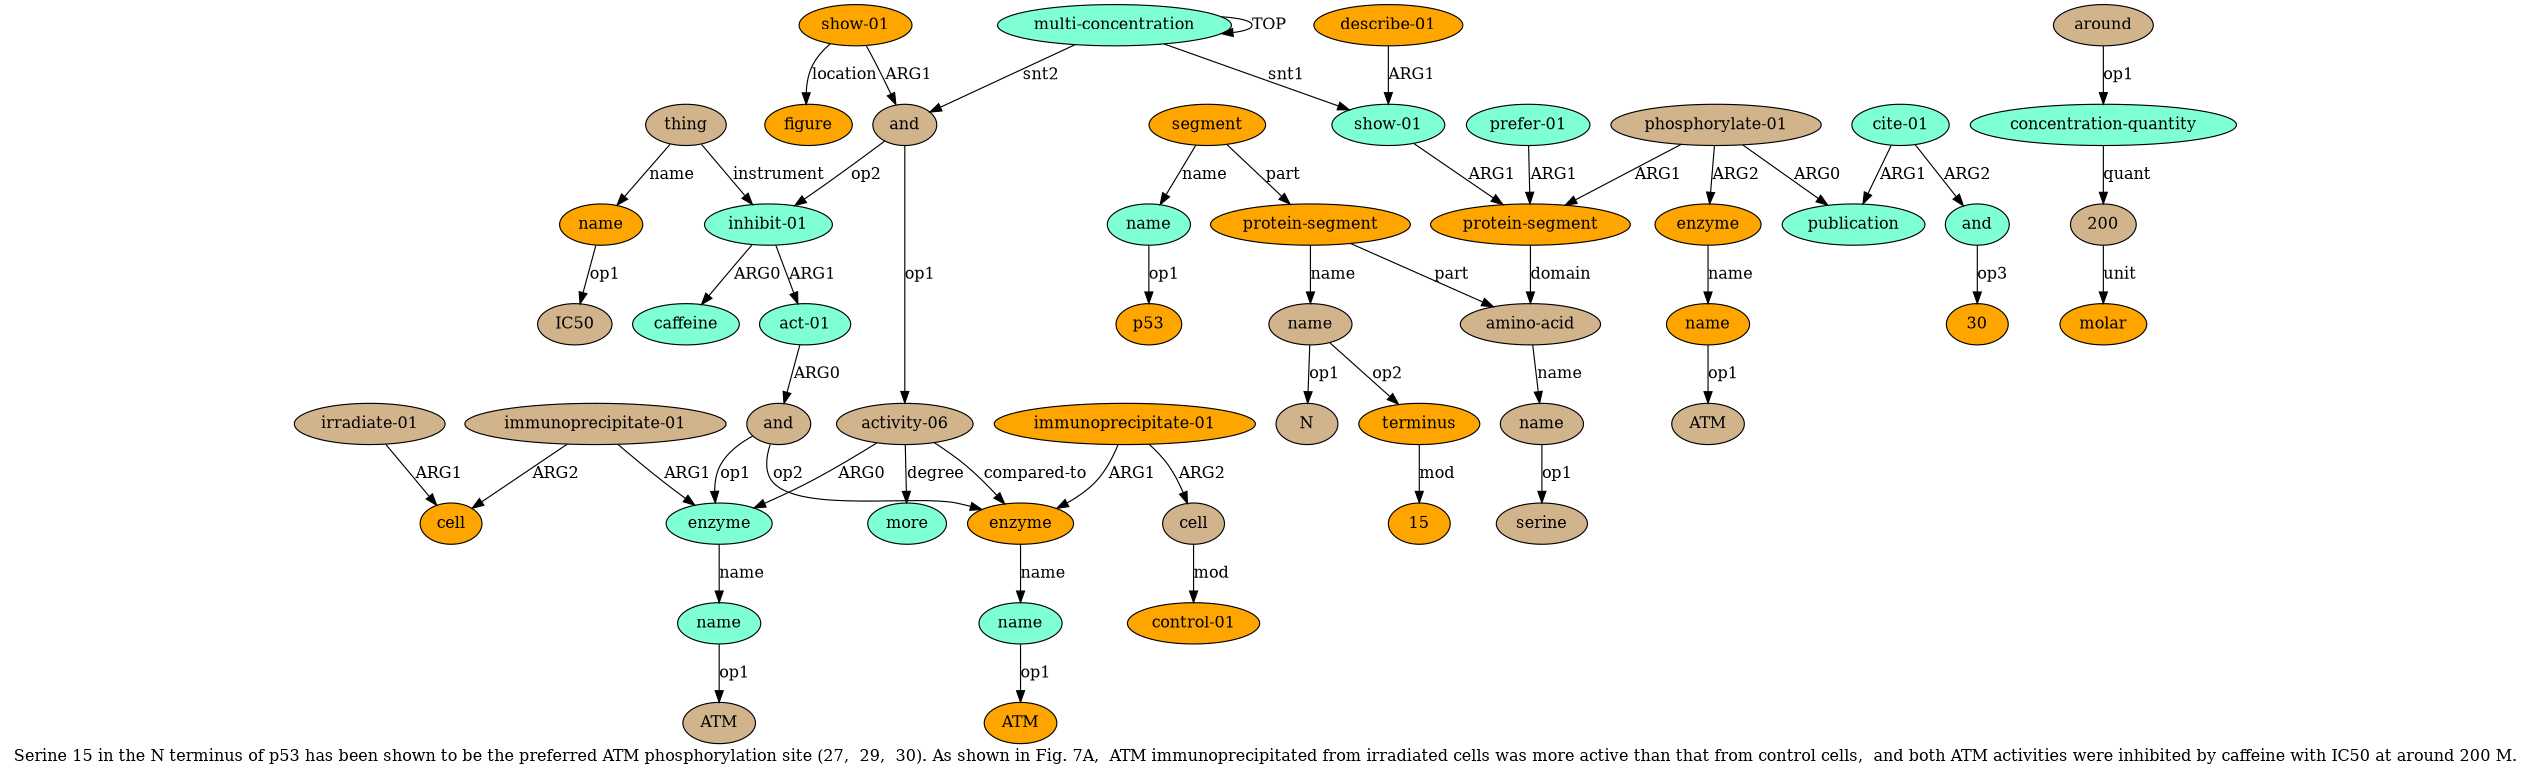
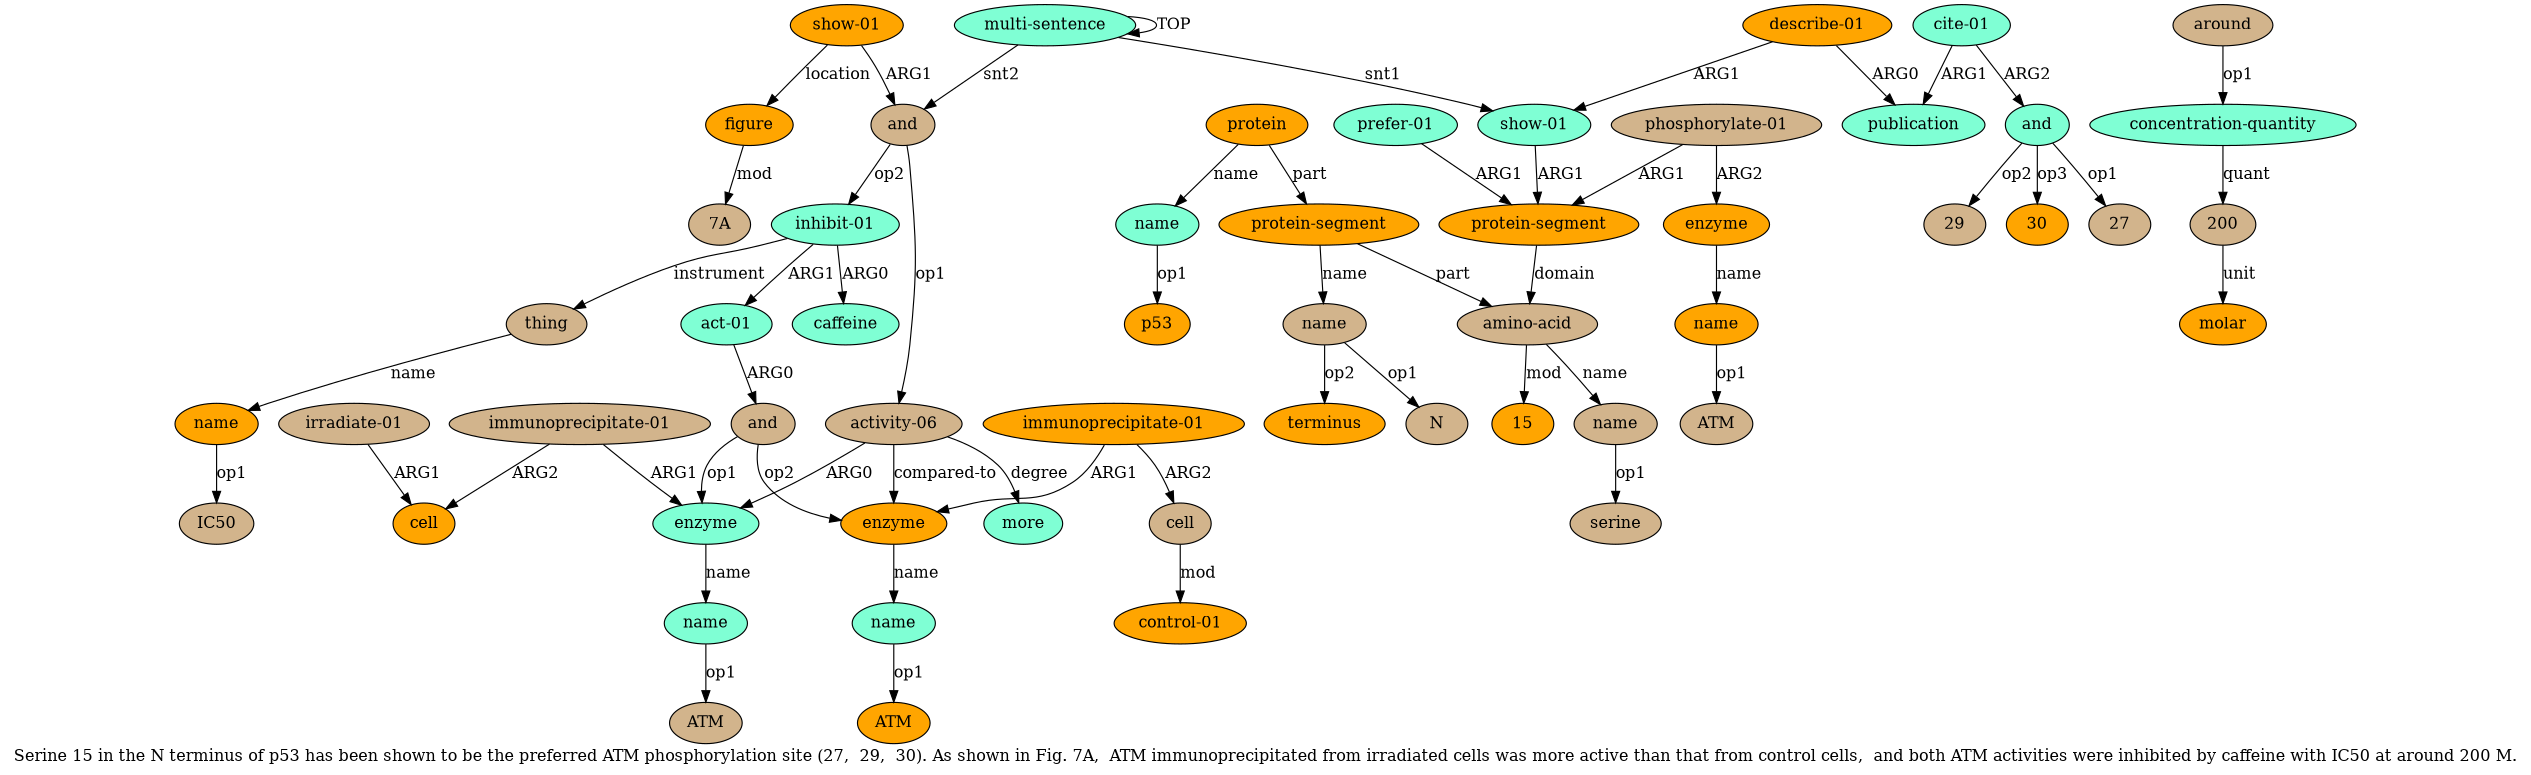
(1114, 25) -> (1045, 25)
(1207, 125) -> (1257, 125)
(723, 170) -> (683, 263)
(1781, 172) -> (1861, 71)
none -> (720, 225)
none -> (1955, 225)
none -> (2120, 225)
(1419, 468) -> (1525, 368)
